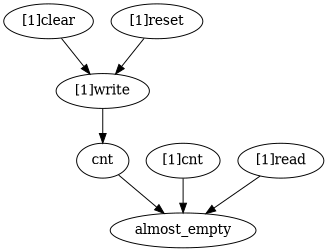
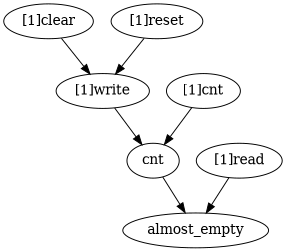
(183, 191) -> (181, 122)
